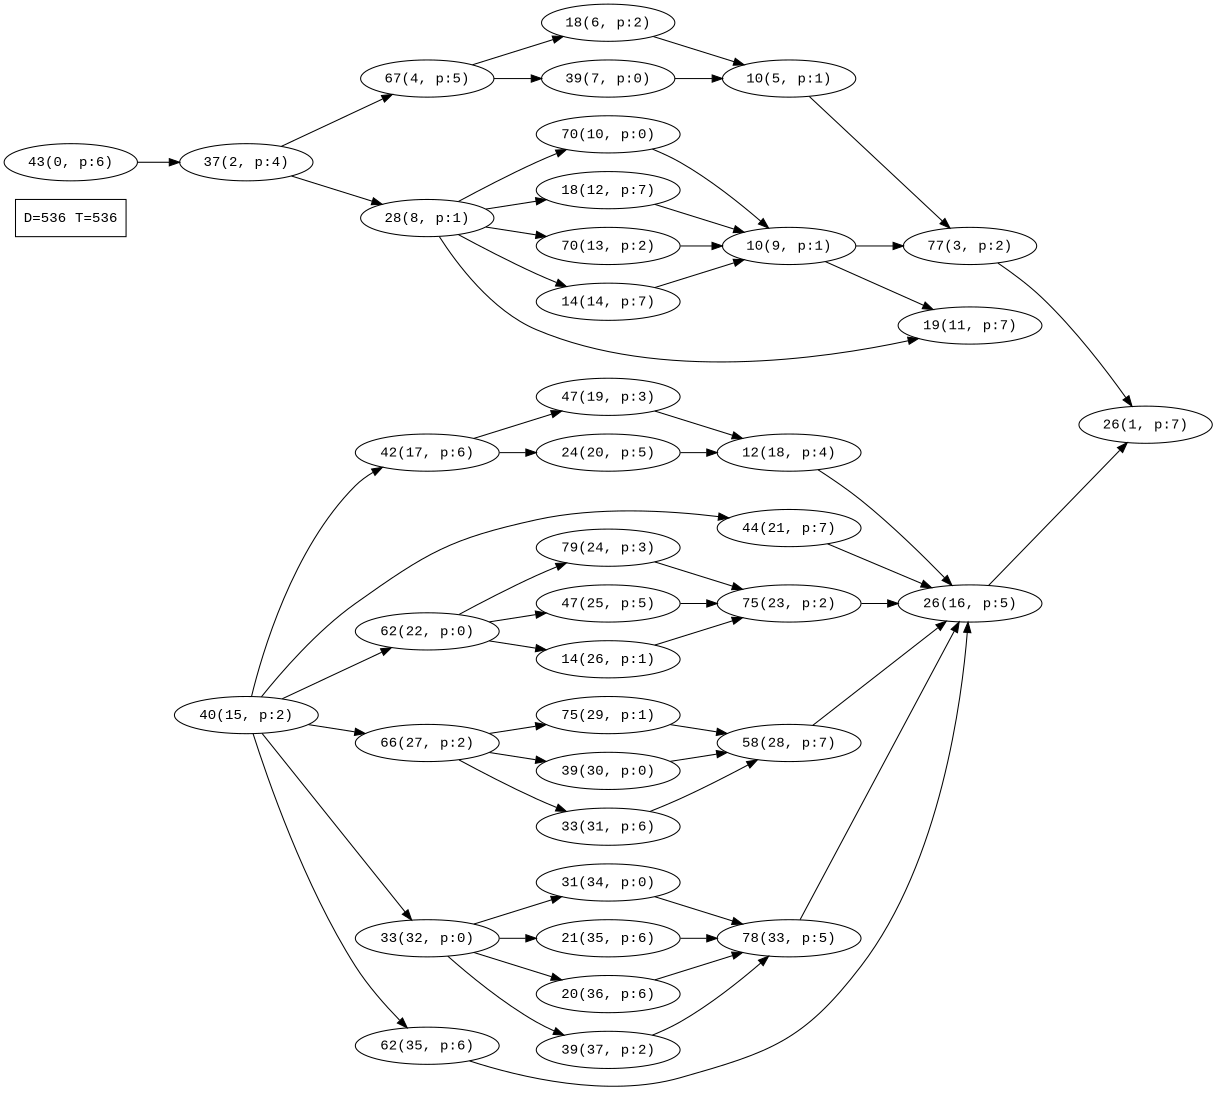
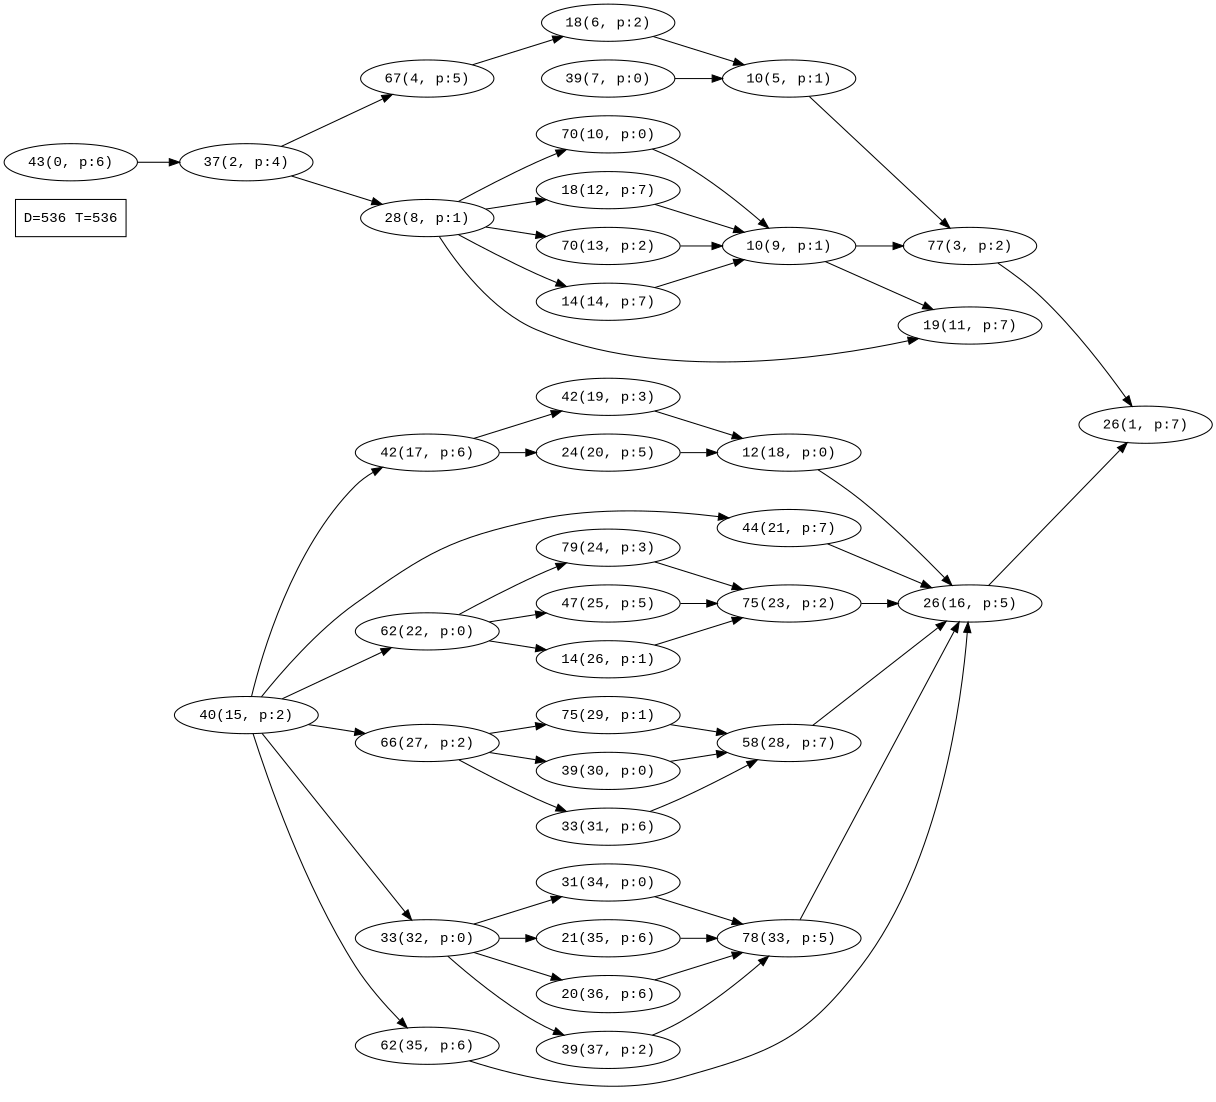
(513, 79) -> none
(608, 397) -> (608, 397)
(789, 453) -> (789, 453)
